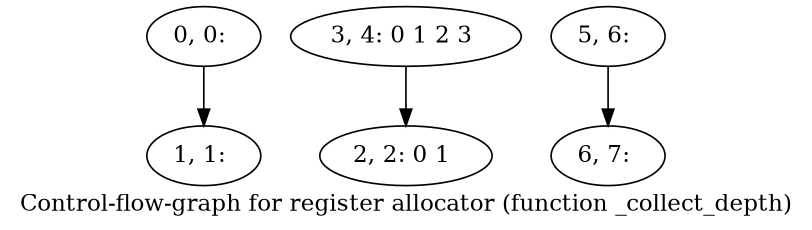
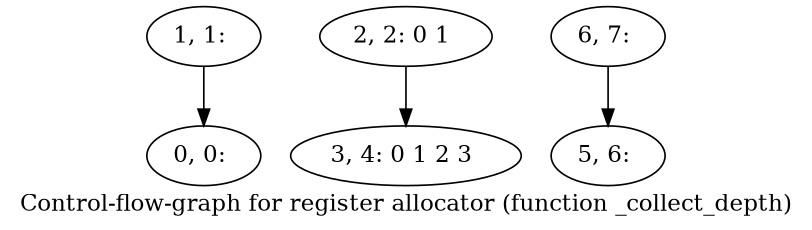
(204, 88) -> (204, 88)
(406, 88) -> (406, 88)
(608, 88) -> (608, 88)
